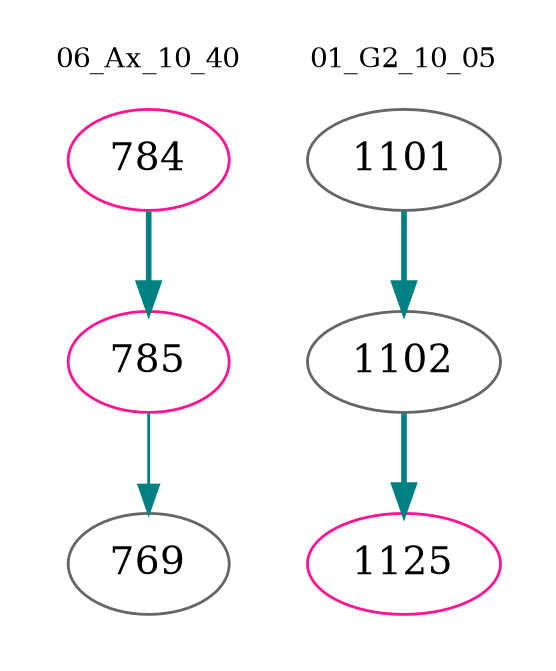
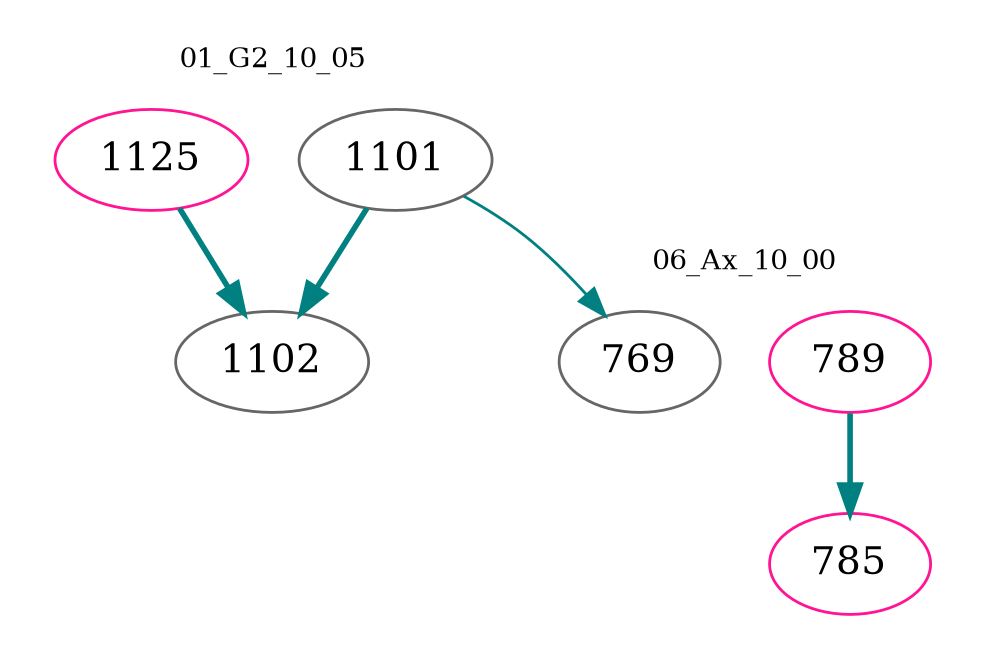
(149, 60) -> (745, 262)
(149, 160) -> (850, 362)
(149, 449) -> (553, 261)
(404, 449) -> (204, 248)
